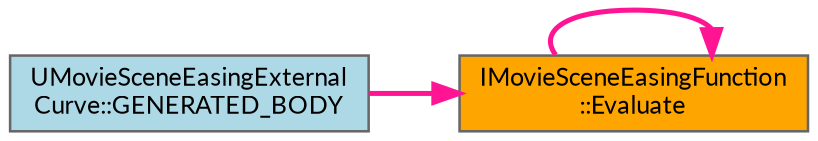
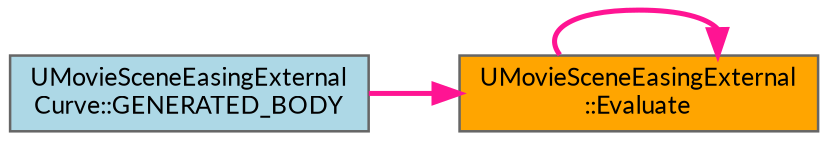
(634, 93) -> (639, 93)
